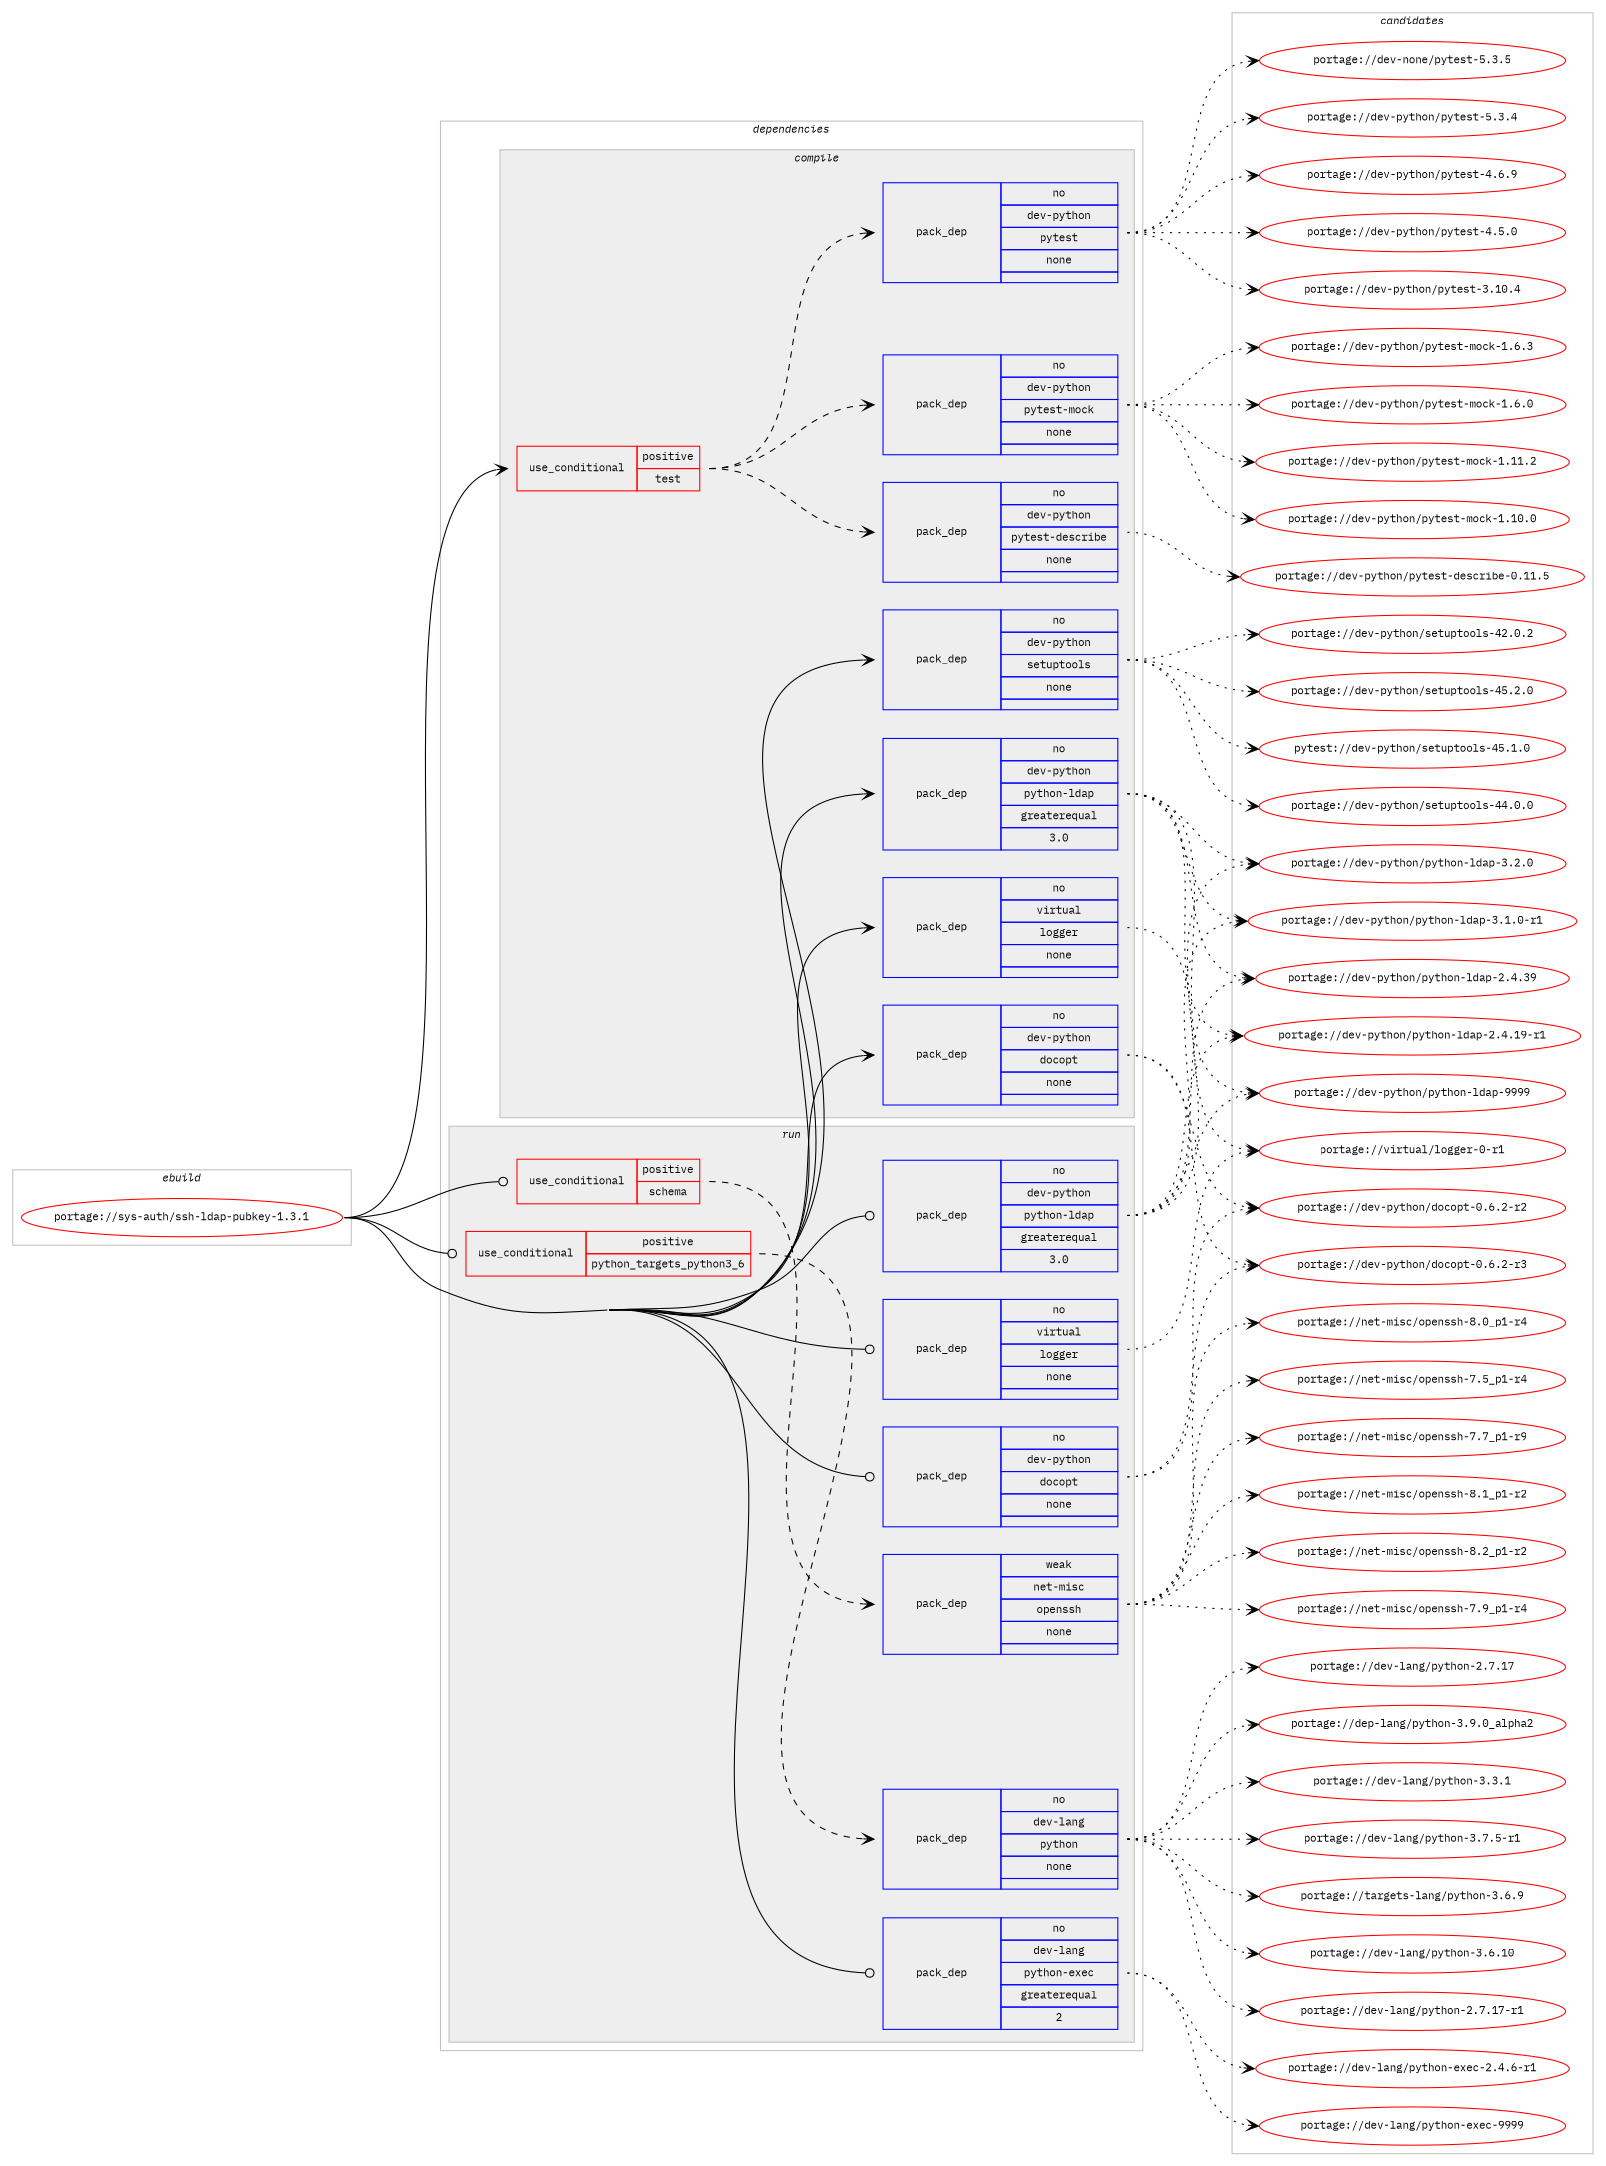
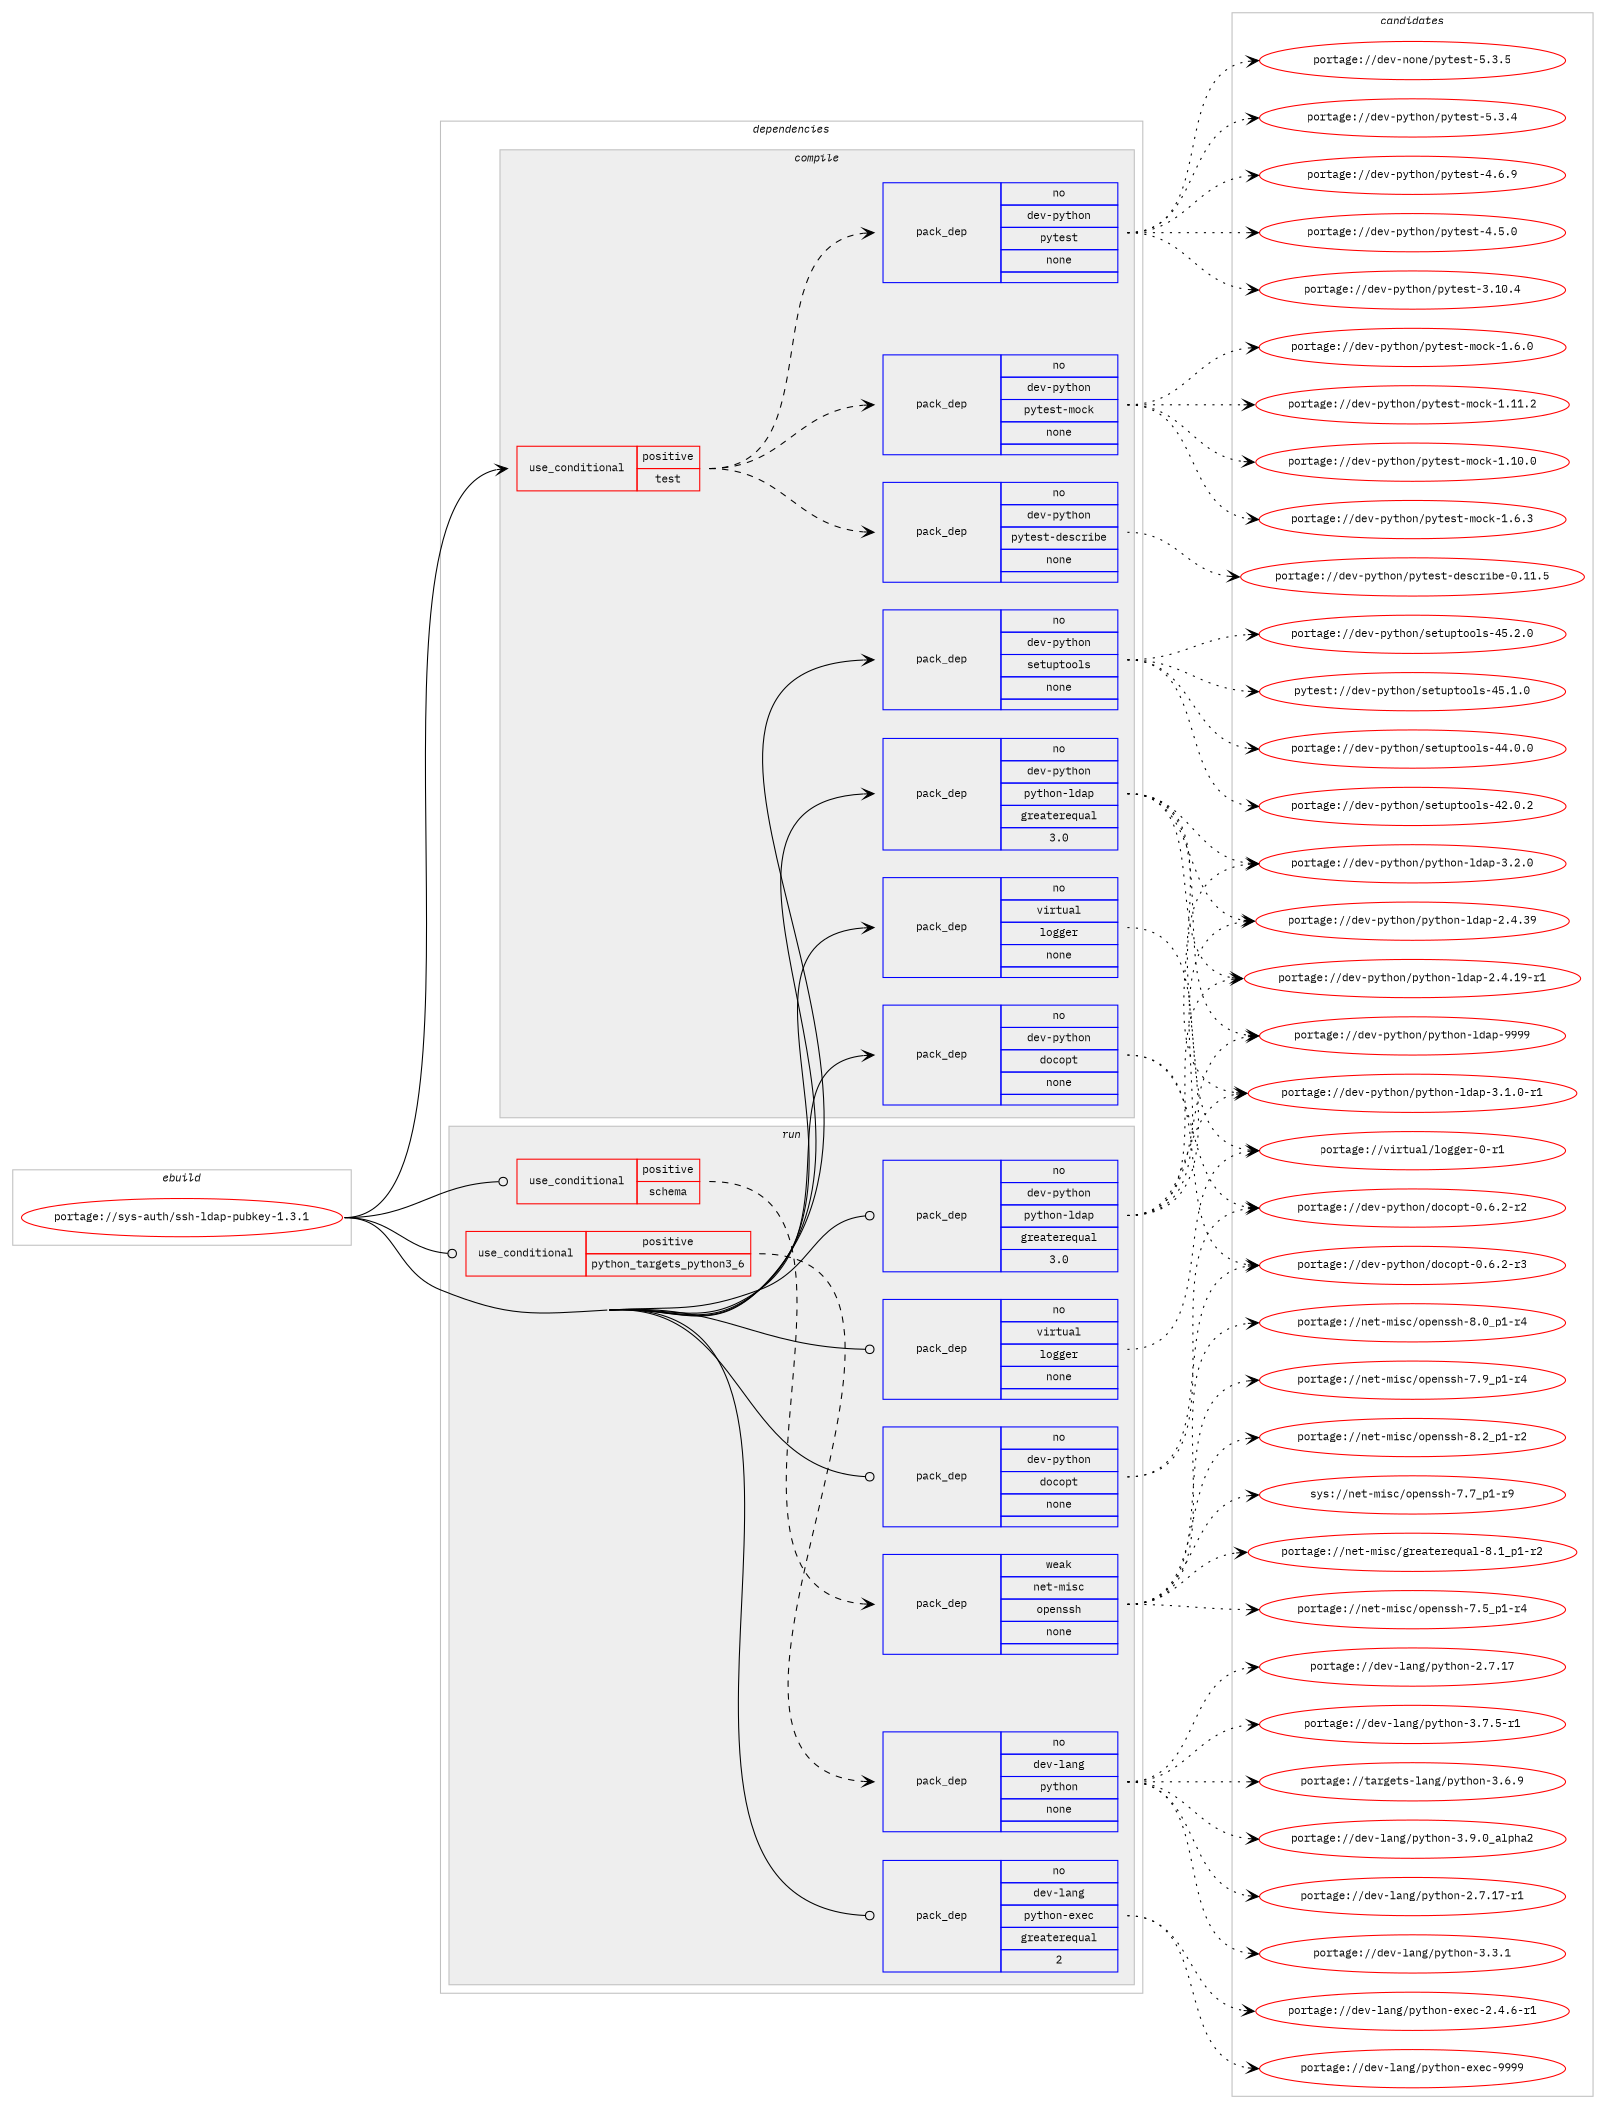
(1413, 1438) -> (1413, 1495)
(1413, 1495) -> (1413, 1552)
(1413, 1724) -> (1413, 1839)
(1413, 1954) -> none
